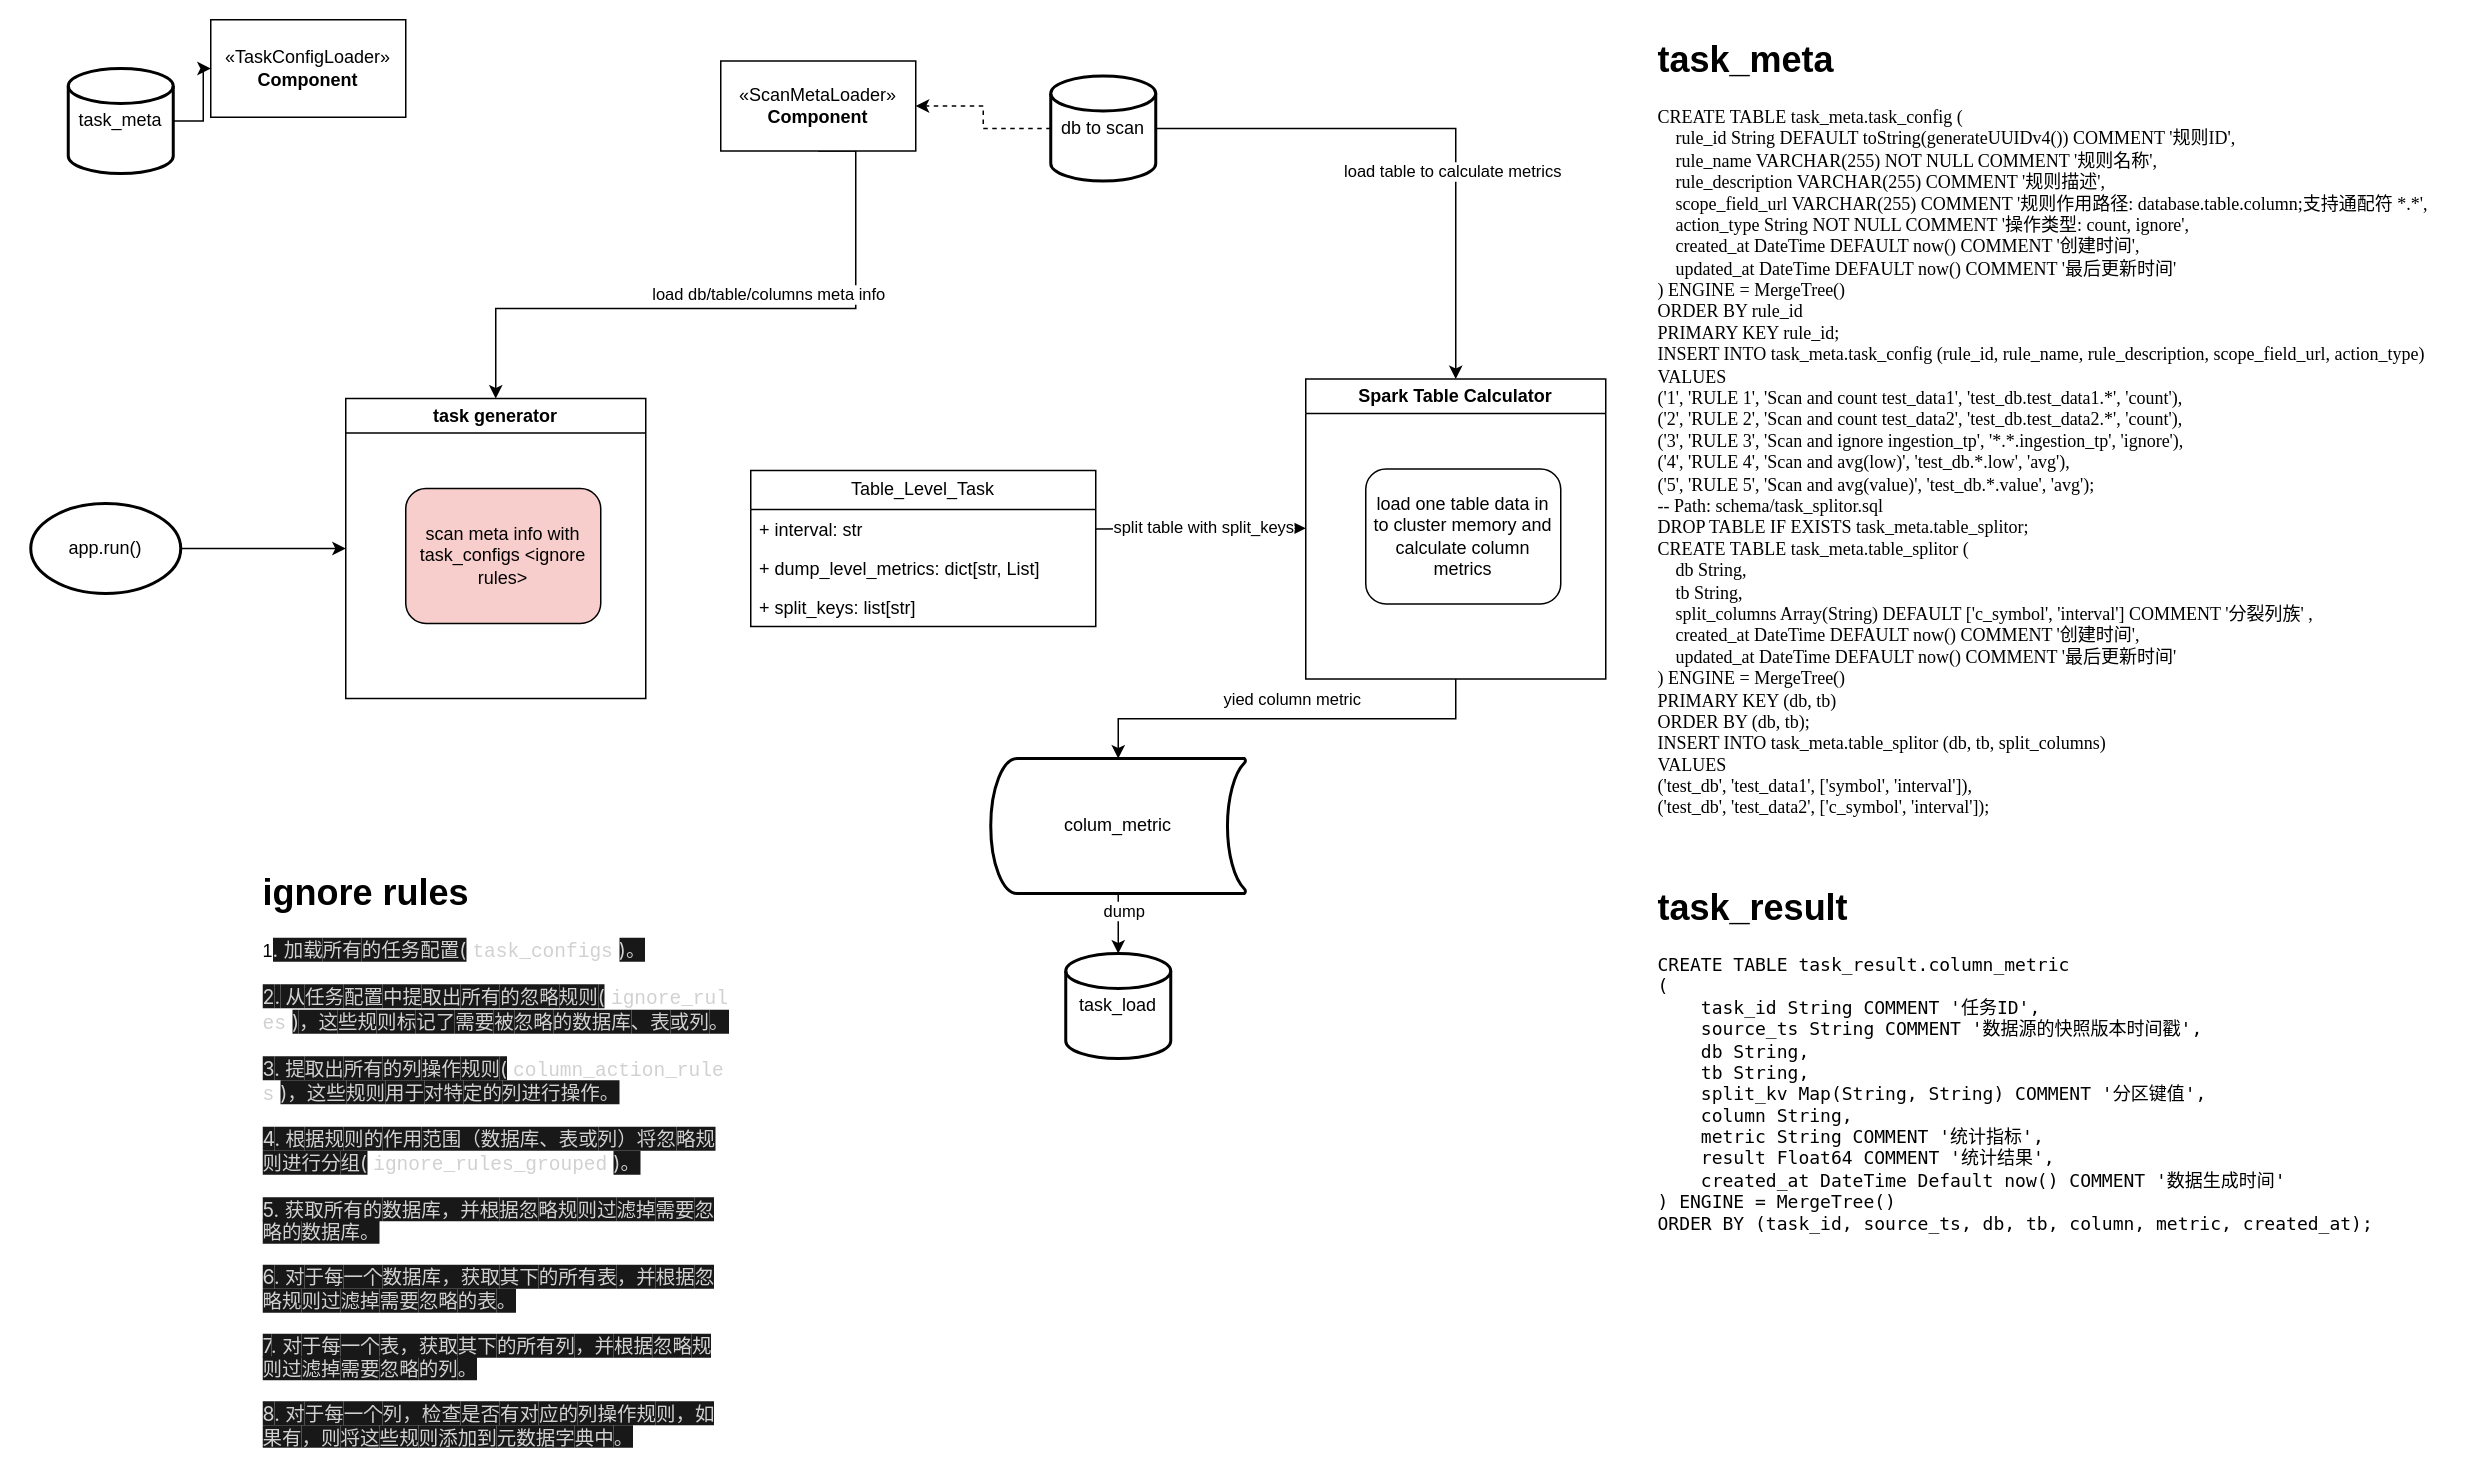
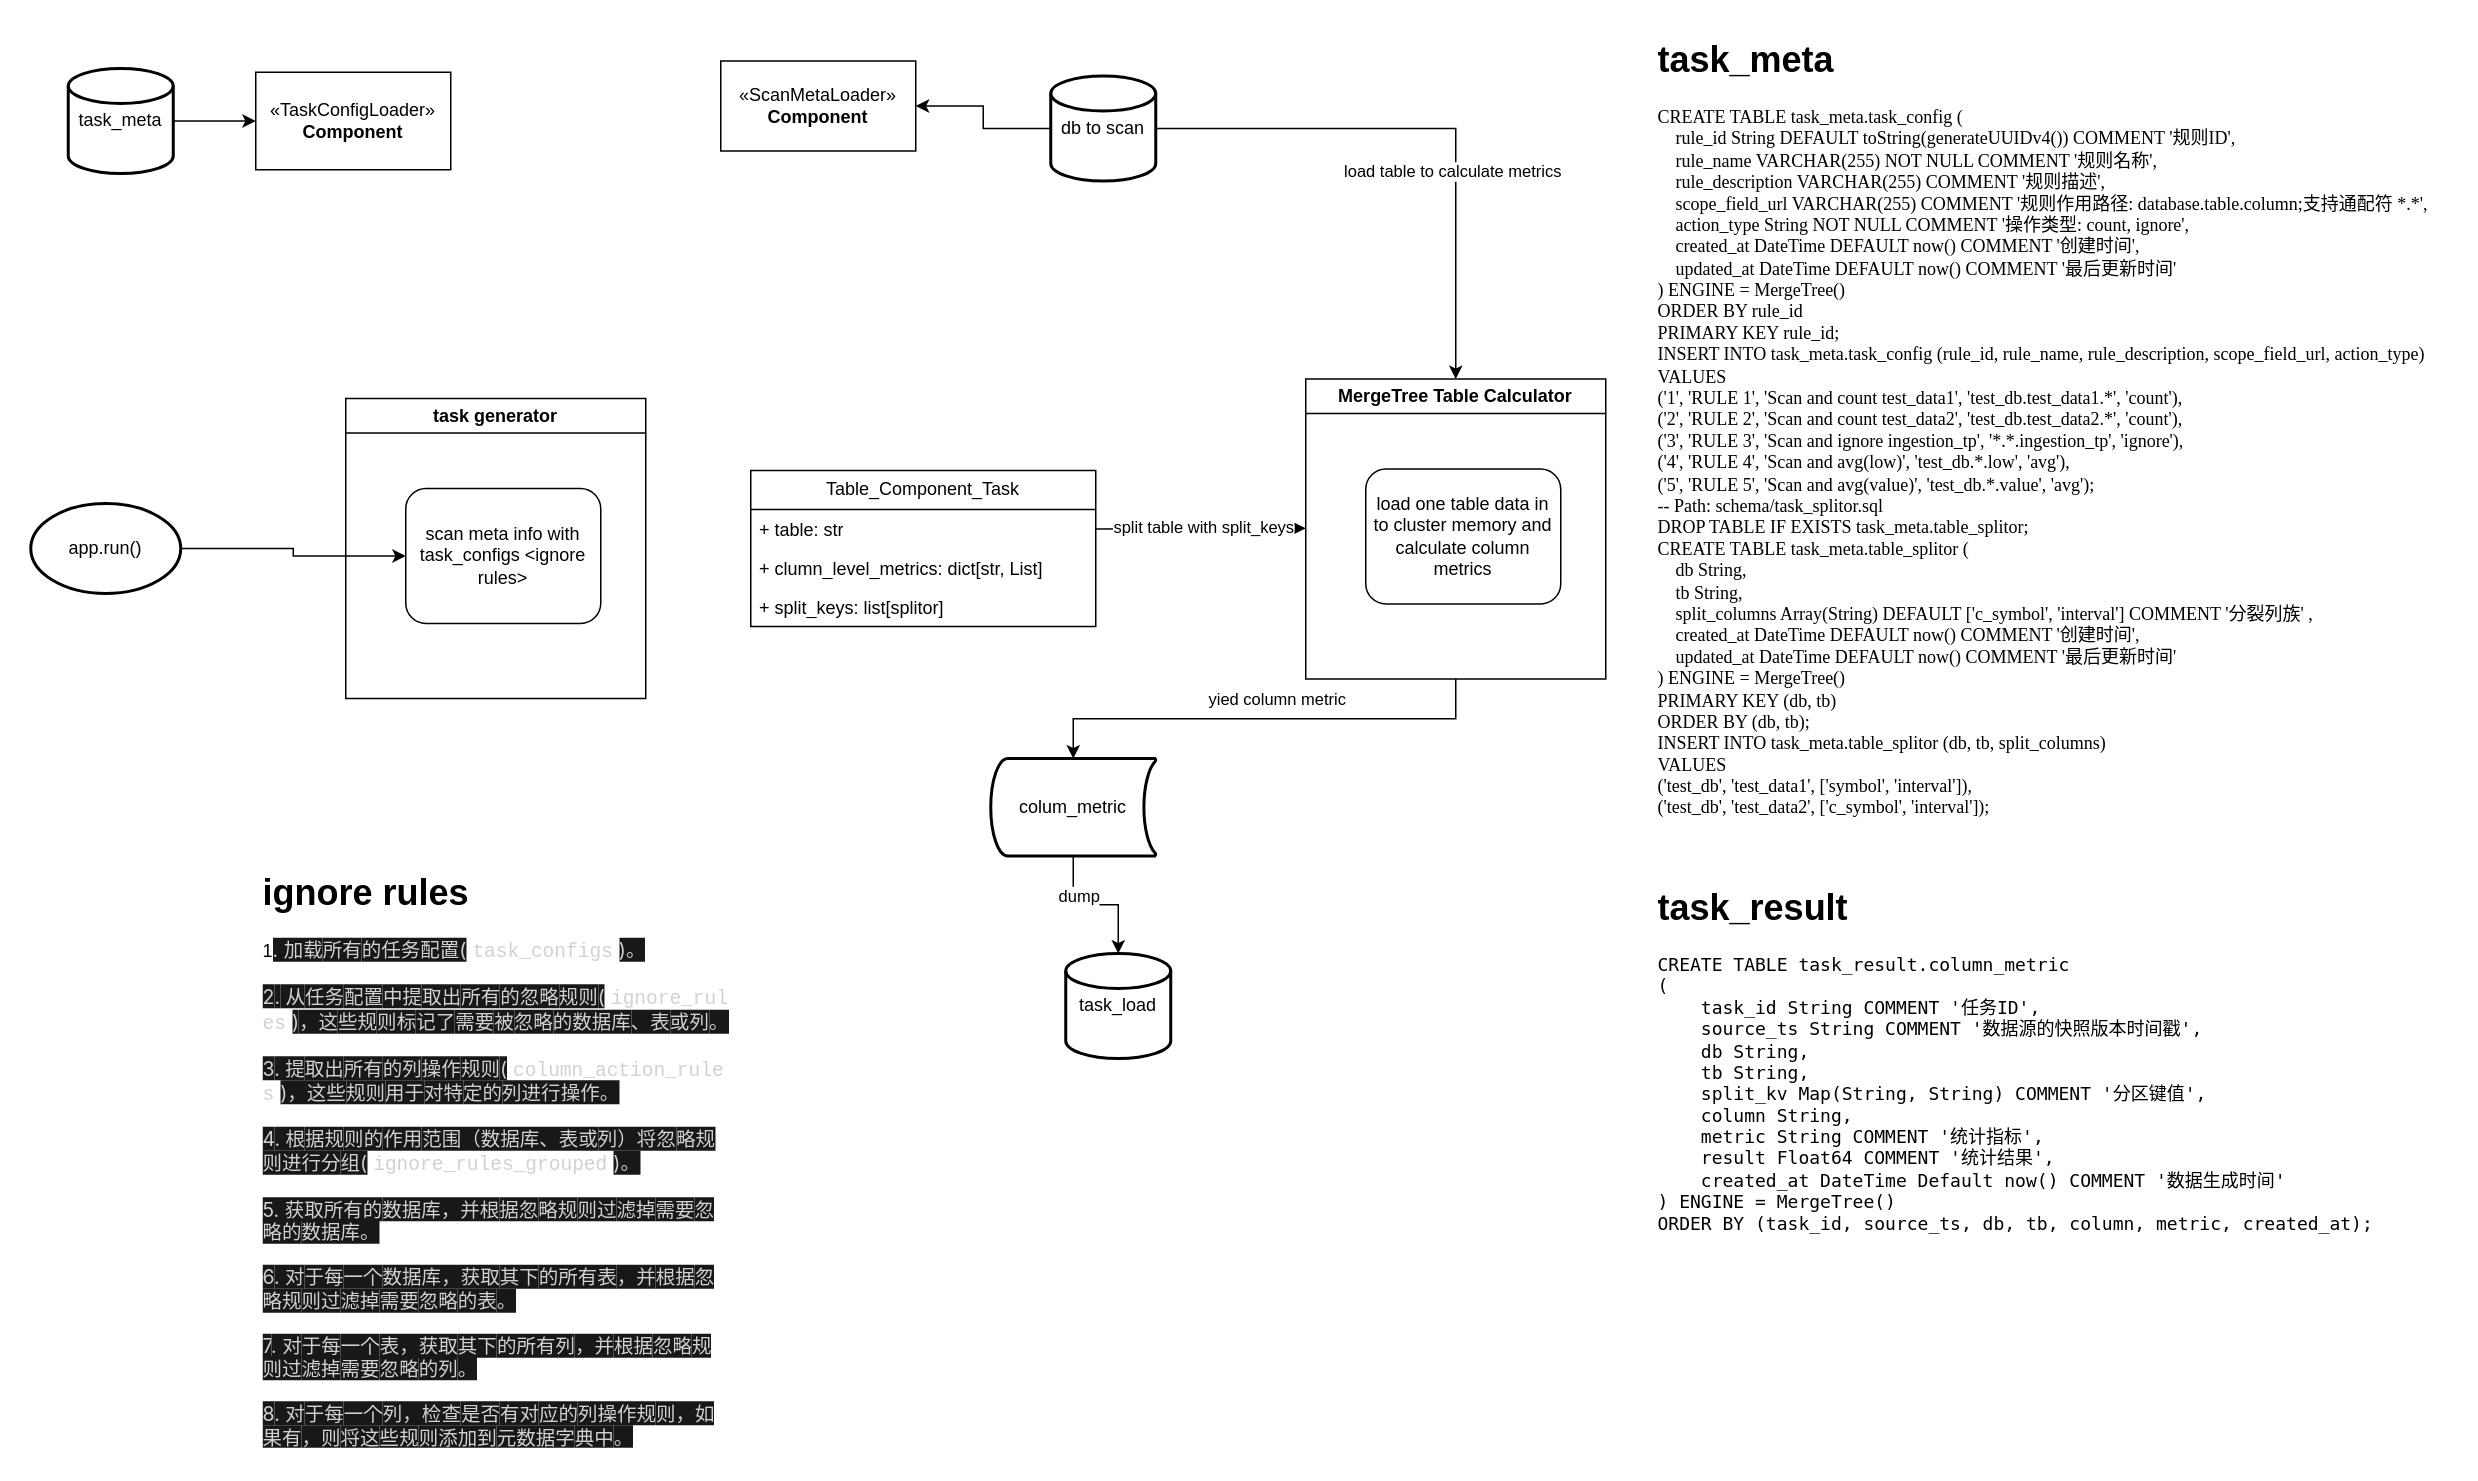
(308, 68) -> (353, 121)
(983, 122) -> (983, 122)
(639, 308) -> none
(1456, 397) -> (1456, 397)
(923, 490) -> (923, 490)
(824, 531) -> (811, 531)
(313, 548) -> (340, 556)
(503, 556) -> (503, 556)
(923, 570) -> (925, 580)
(859, 609) -> (875, 609)
(1118, 826) -> (1073, 807)
